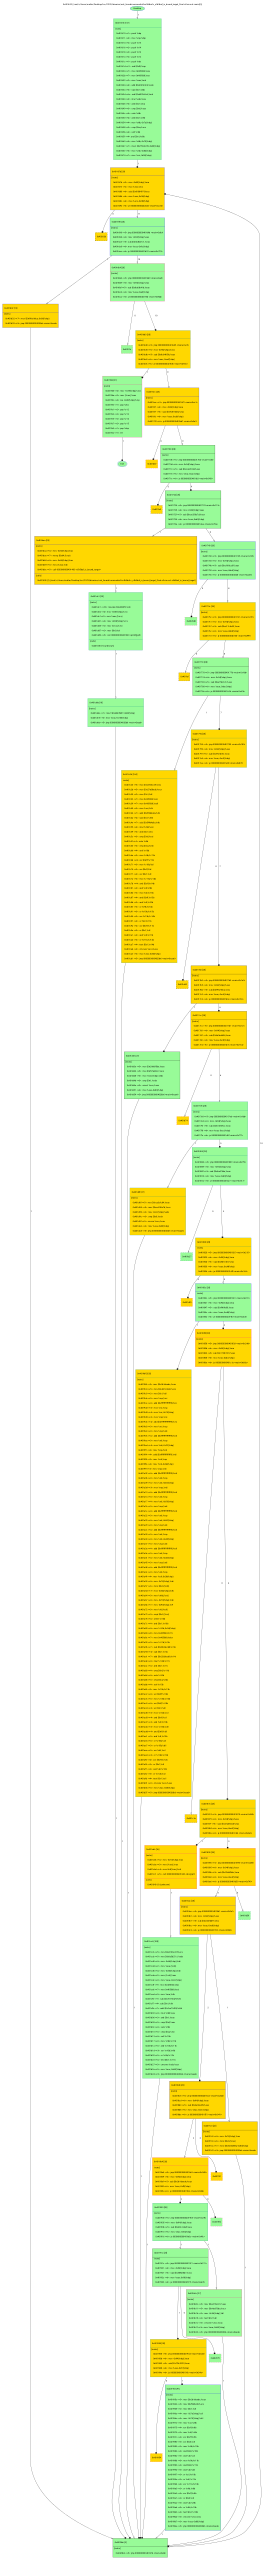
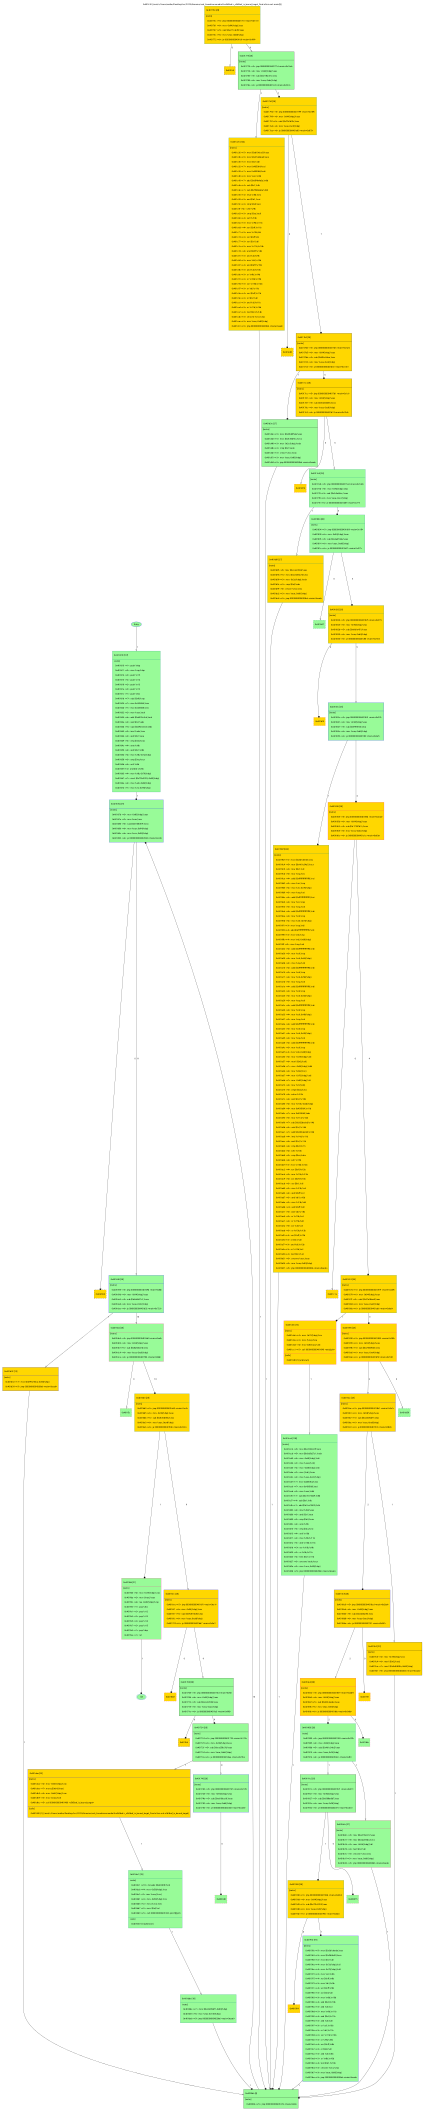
(137, 9) -> (136, 624)
(137, 189) -> (136, 821)
(228, 590) -> none
